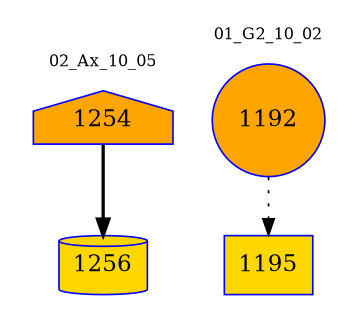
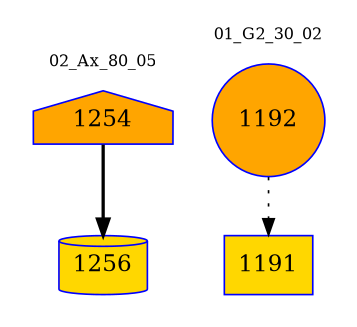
(269, 35) -> (269, 35)
(103, 62) -> (103, 62)
(269, 265) -> (269, 265)
